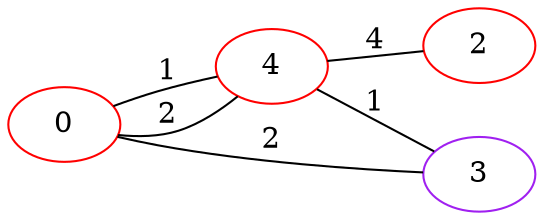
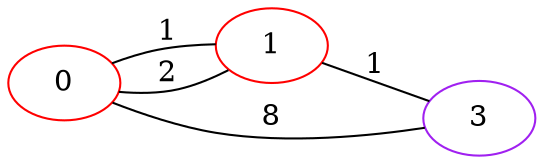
(479, 46) -> none
(272, 66) -> (272, 46)
(272, 140) -> (272, 117)
